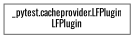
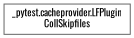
(67, 19) -> (67, 19)
